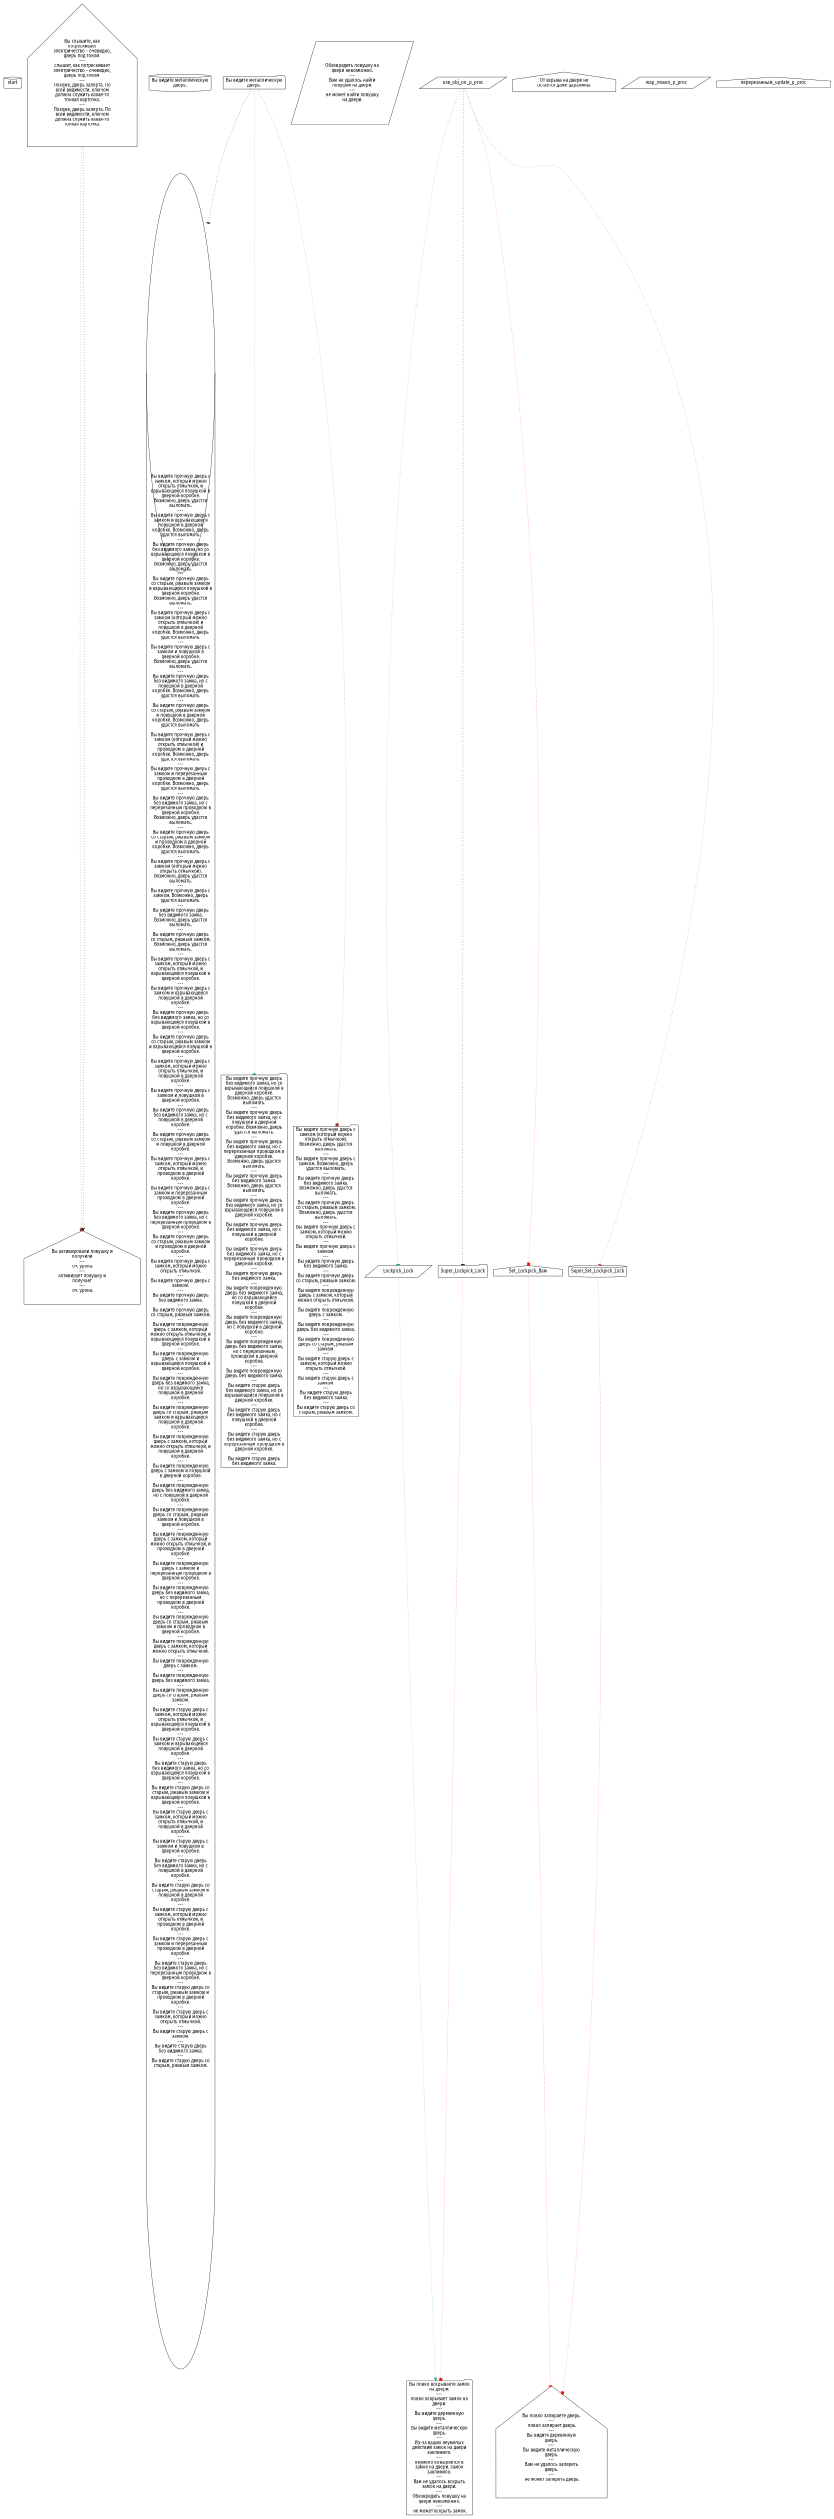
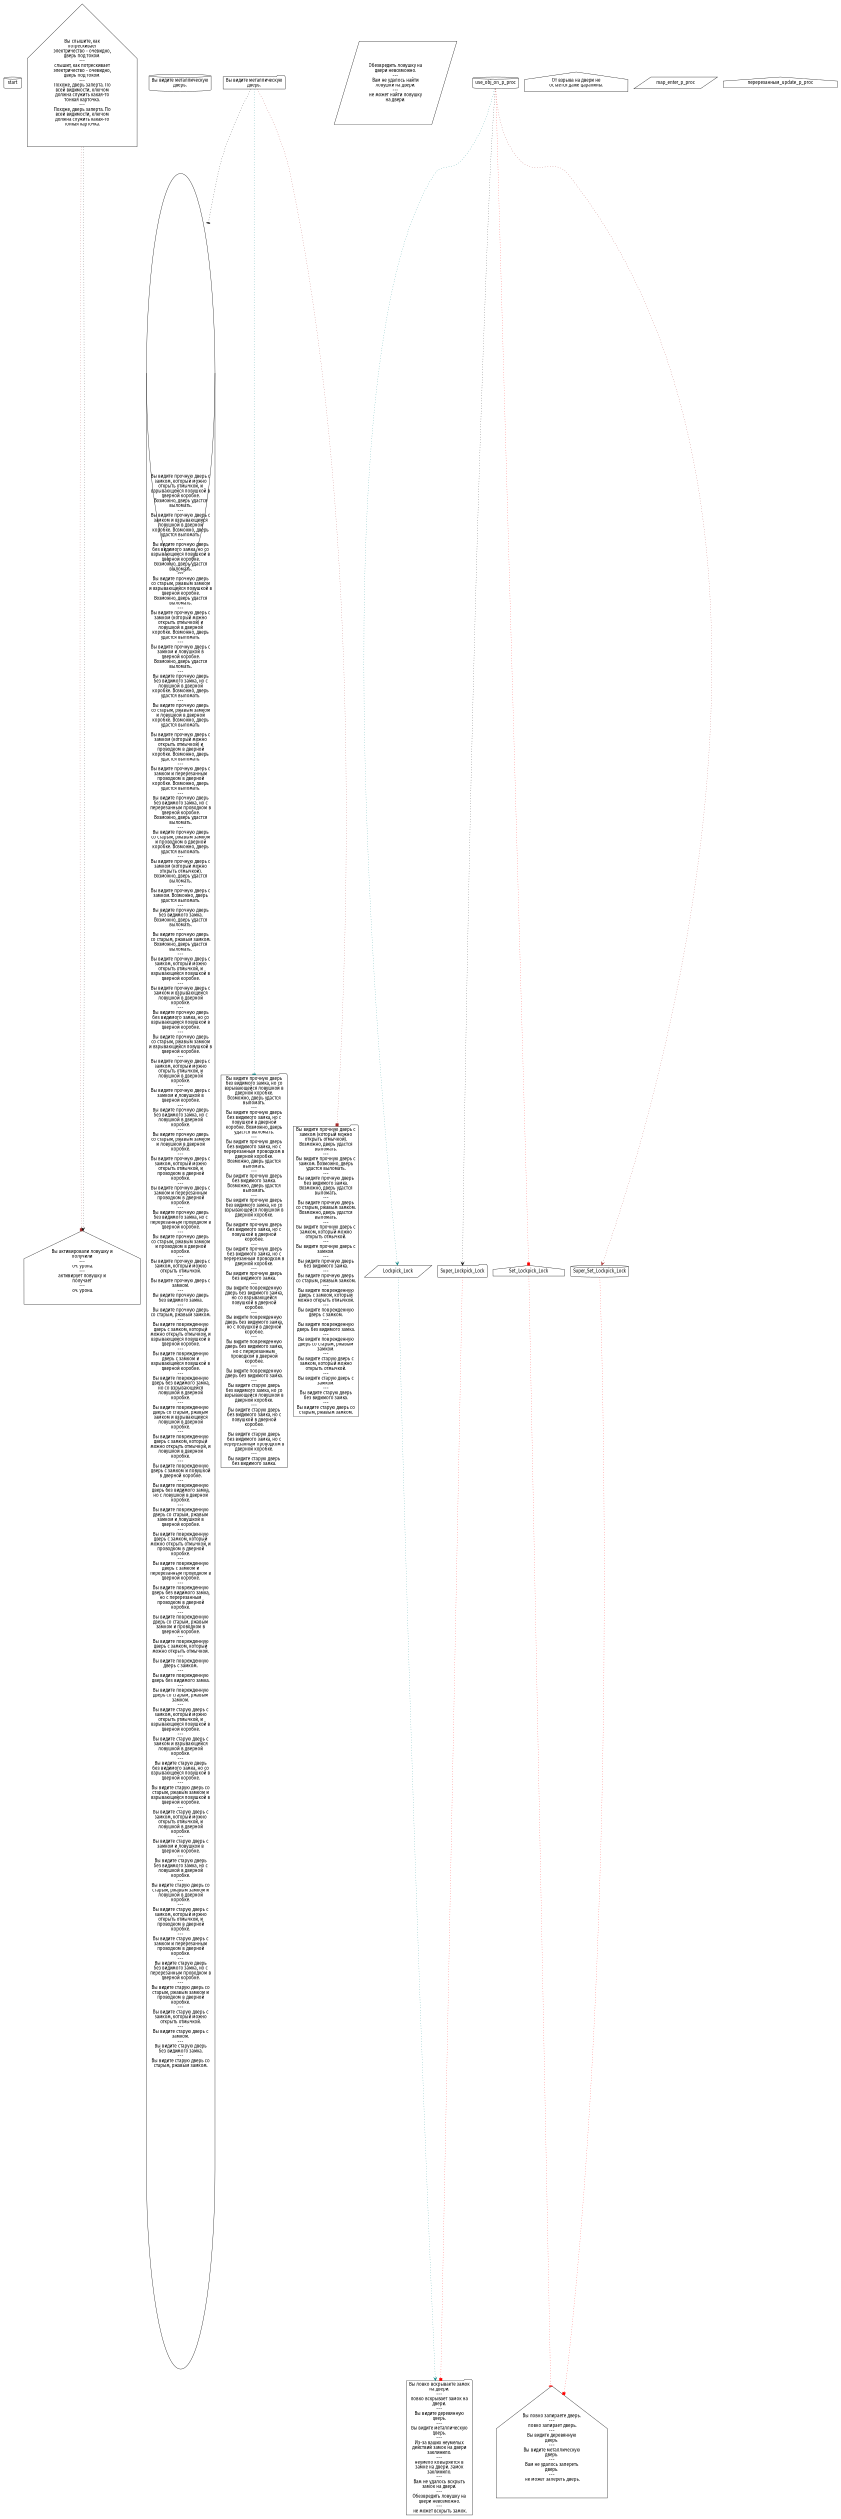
(463, 83) -> (496, 83)
(666, 83) -> (676, 83)
(712, 636) -> (711, 645)
(390, 673) -> (365, 659)
(463, 676) -> (474, 675)
(528, 1271) -> (529, 1271)
